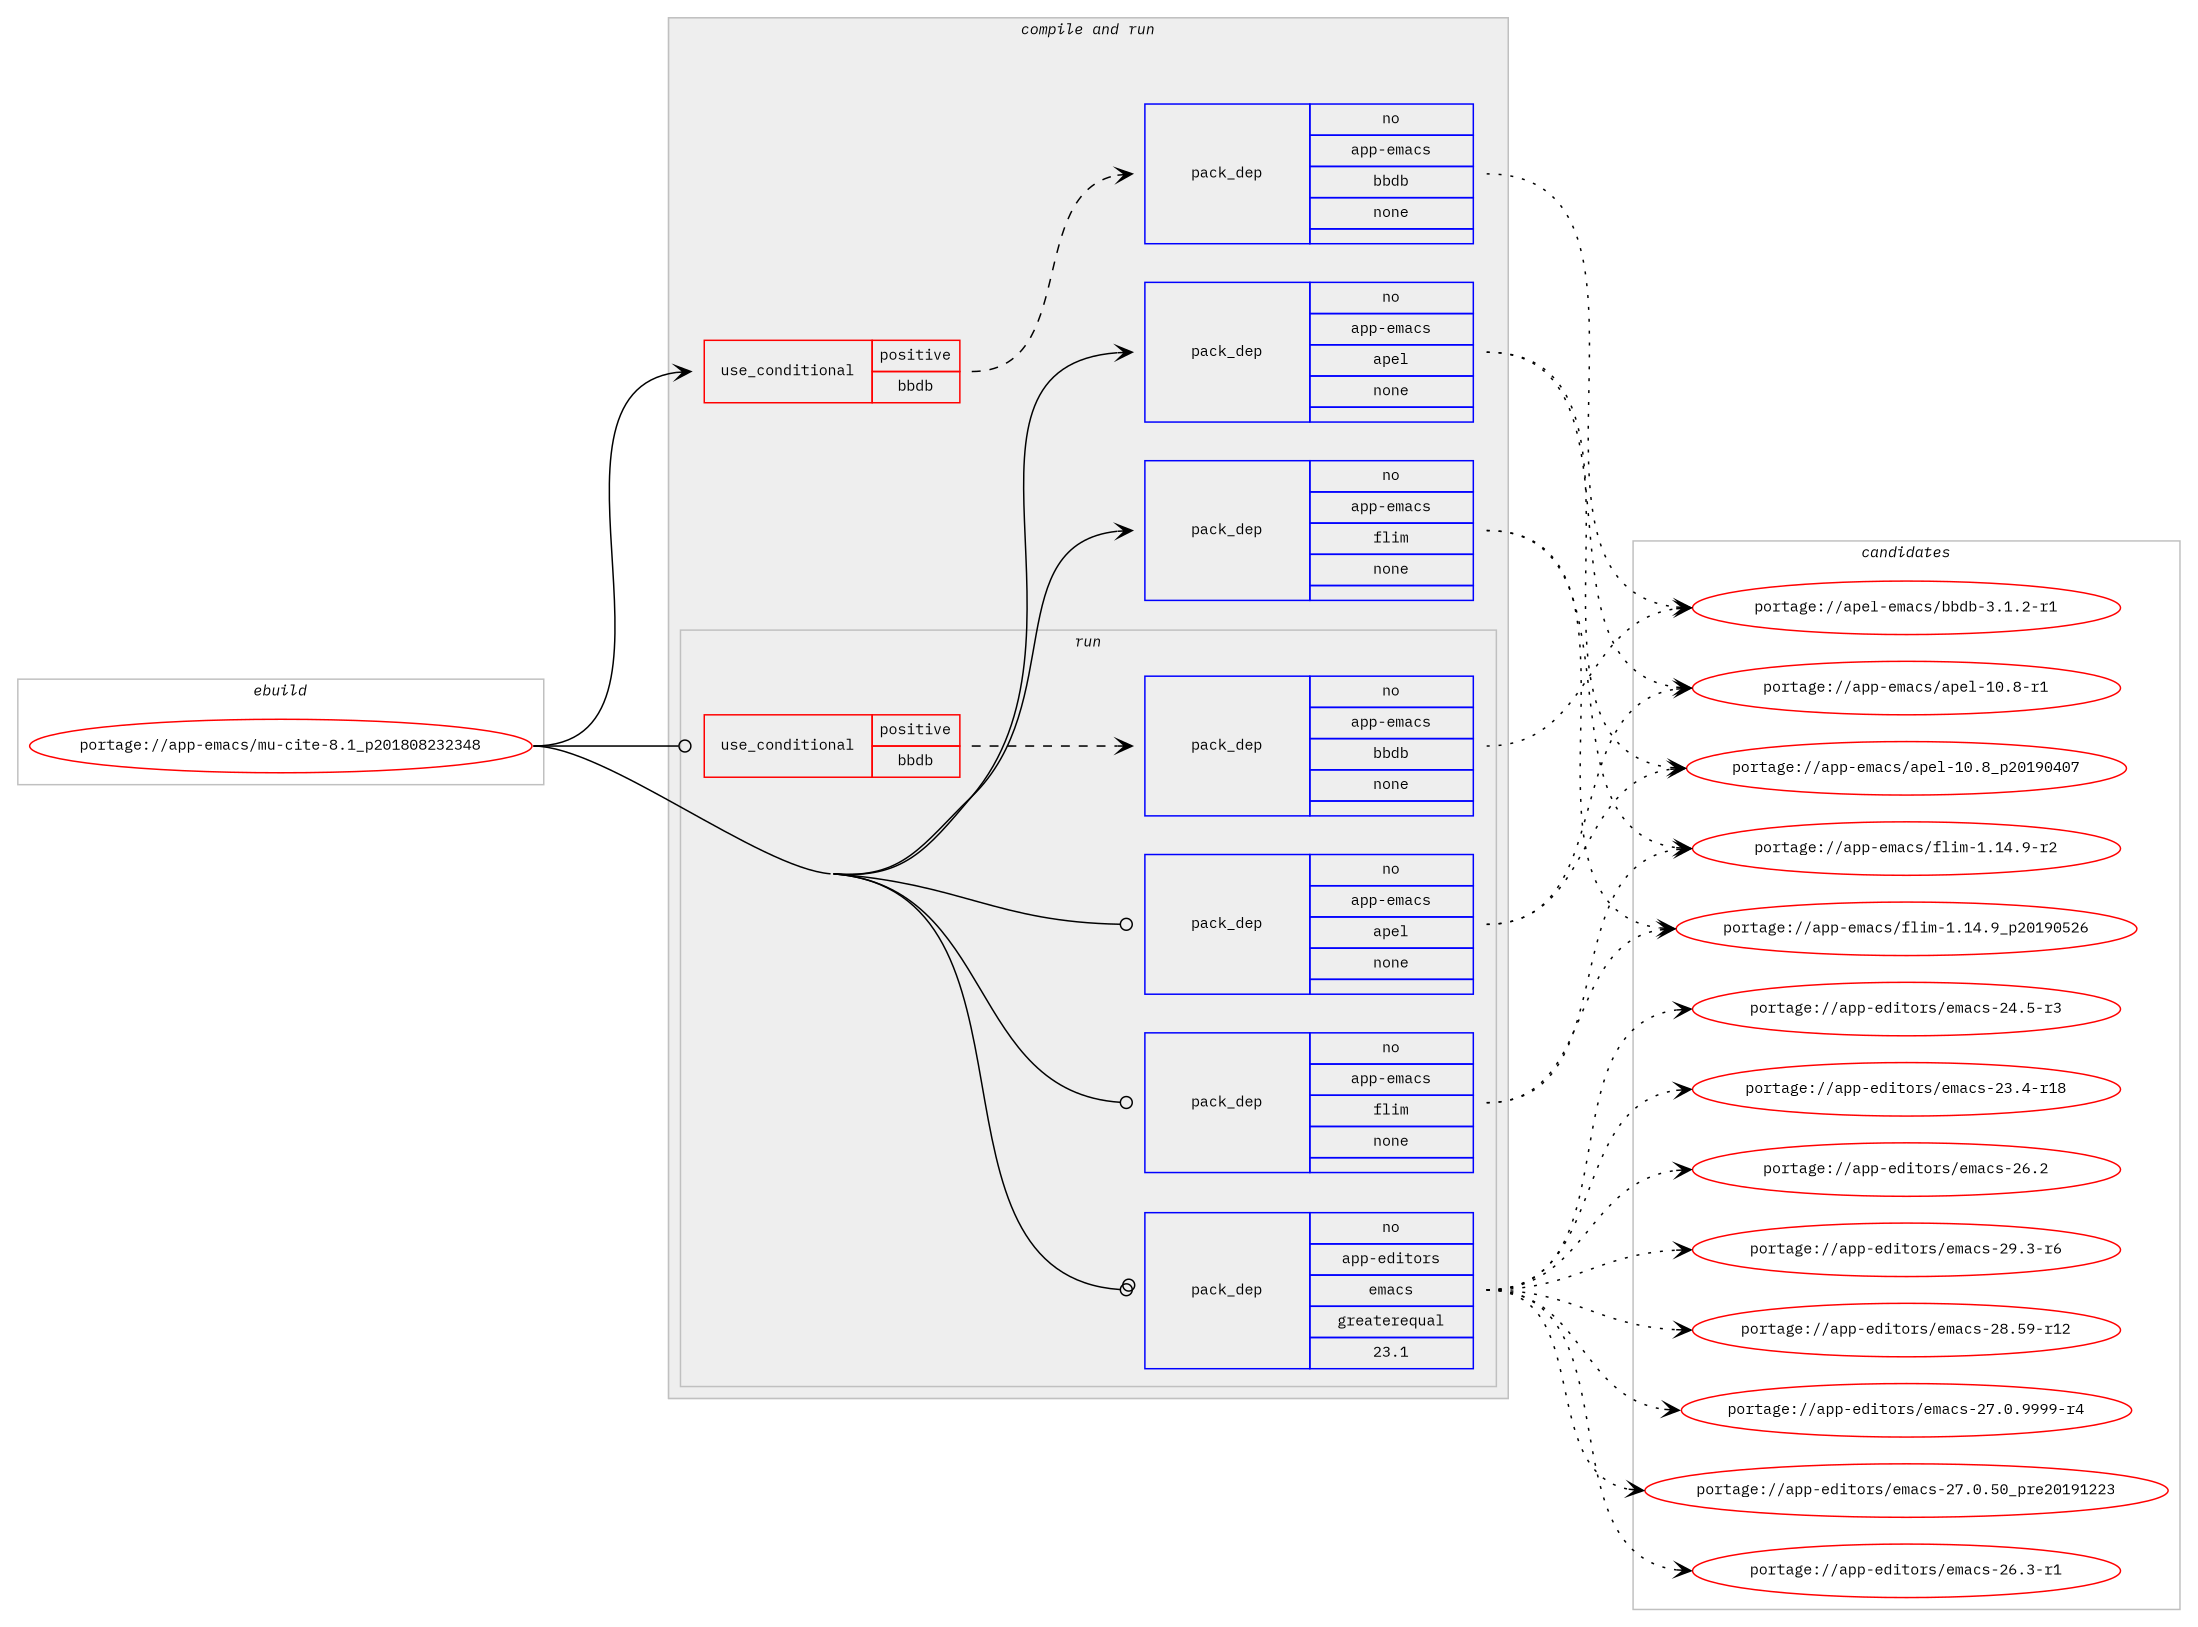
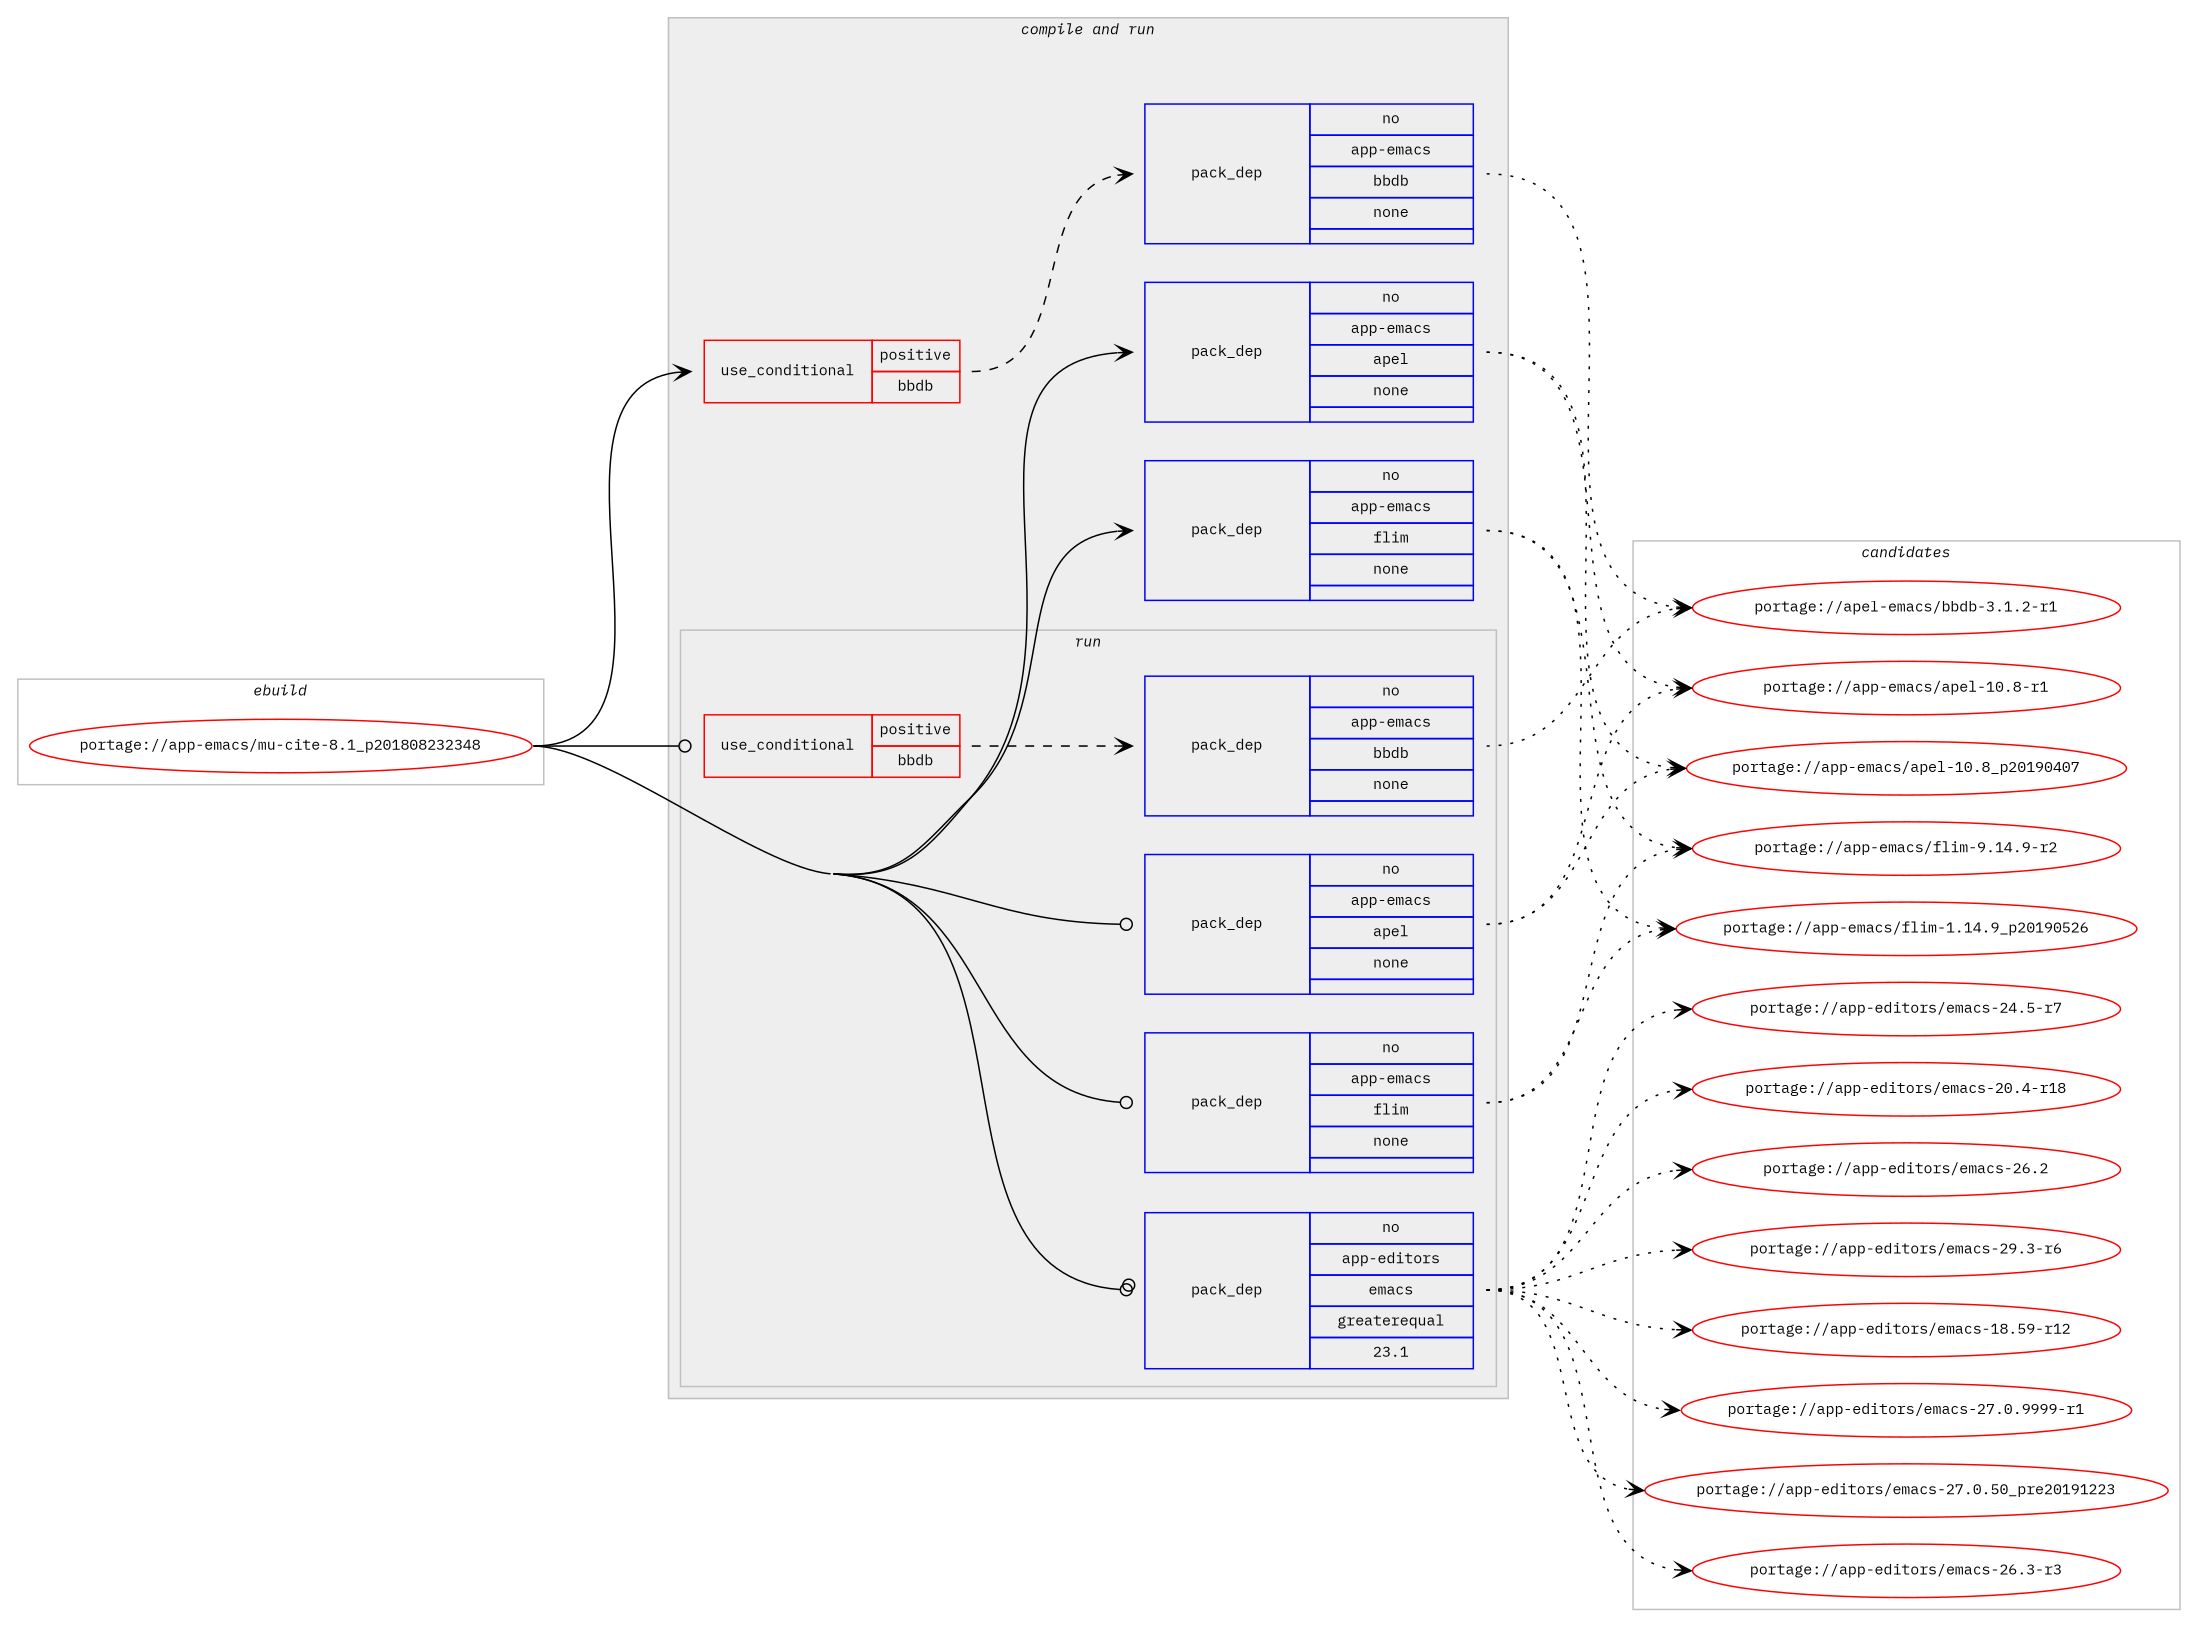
(1907, 849) -> (1907, 849)
(1907, 1009) -> (1907, 1009)
(1907, 1089) -> (1907, 1089)
(1907, 1330) -> (1907, 1330)
(1907, 1410) -> (1907, 1410)
(1907, 1571) -> (1907, 1571)
